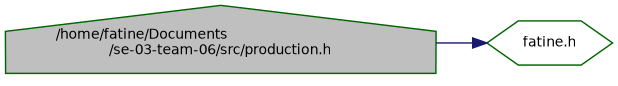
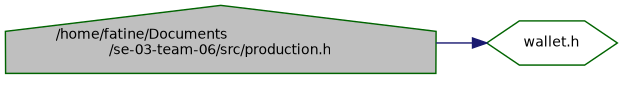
(550, 43) -> (552, 43)
